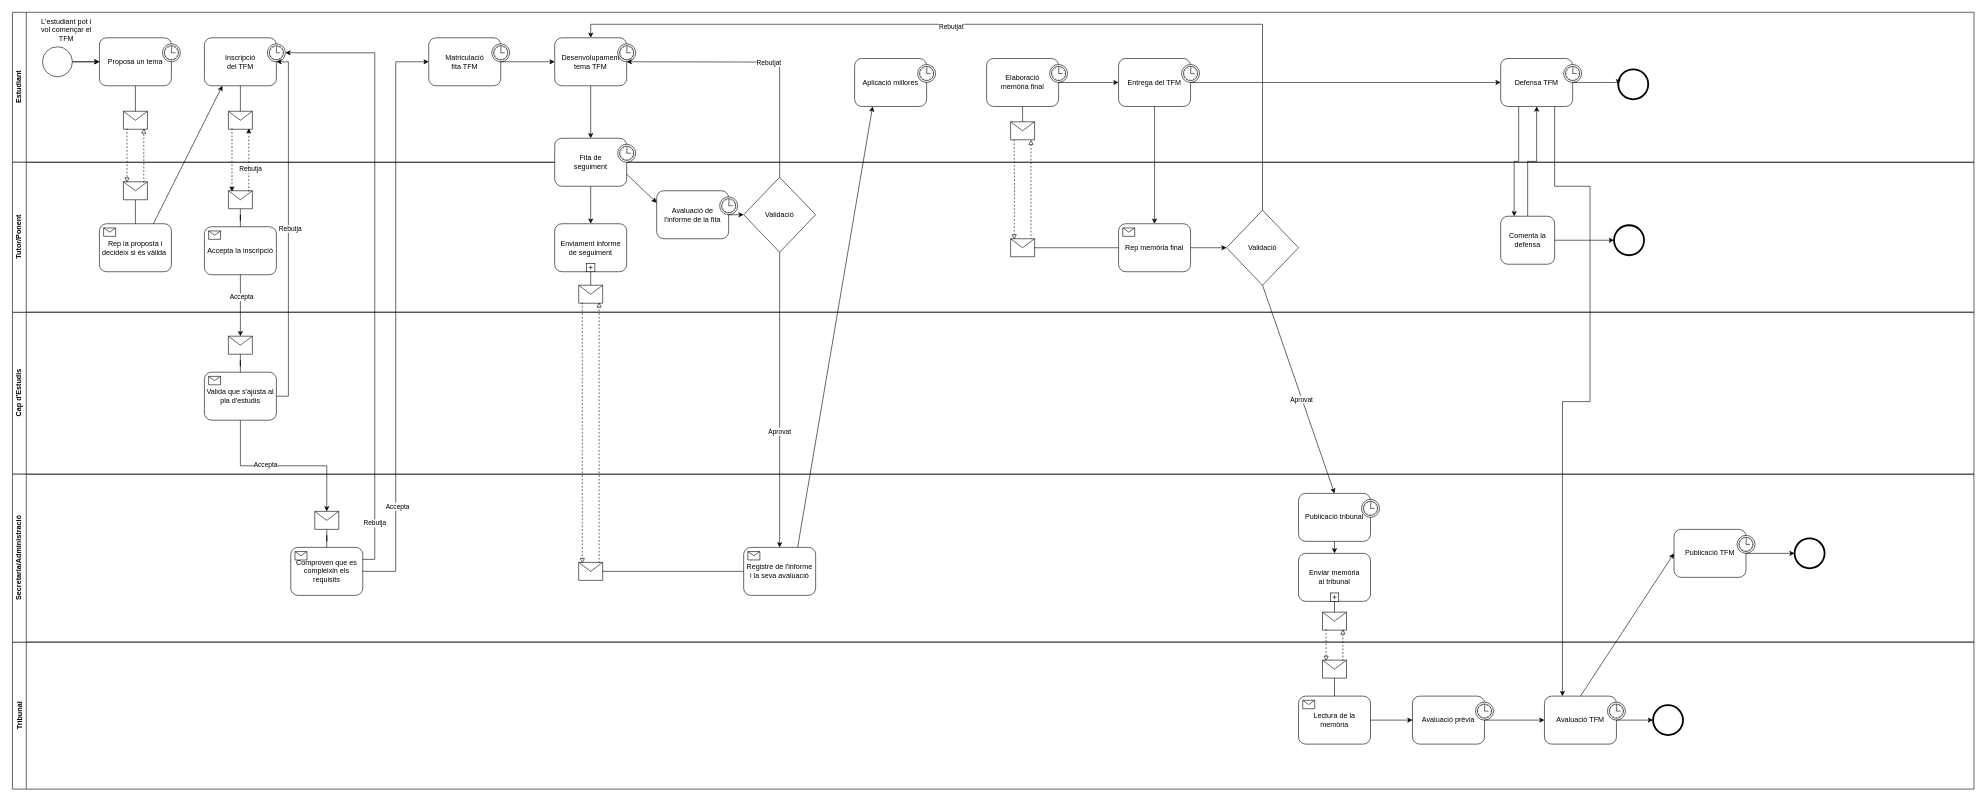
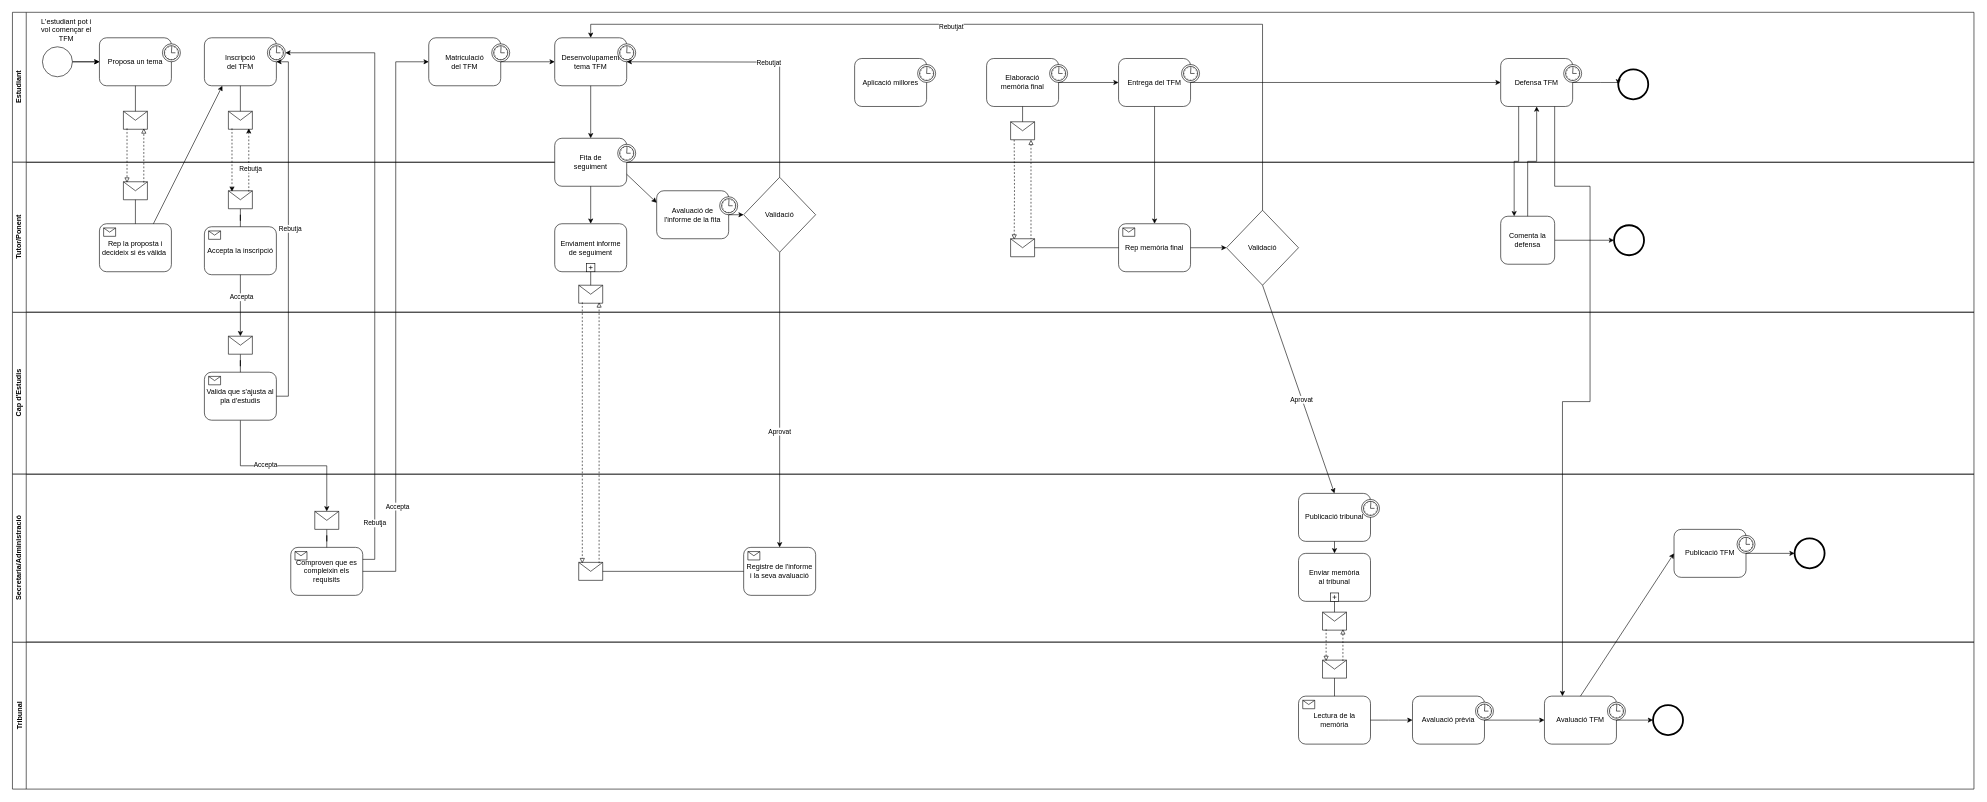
(465, 62) -> (465, 62)
(835, 327) -> none
